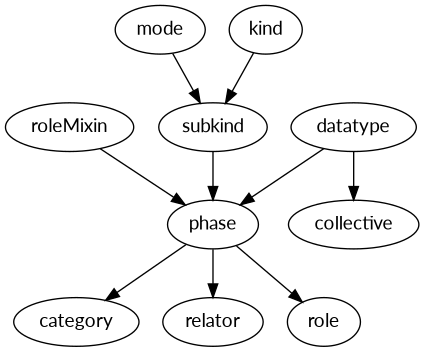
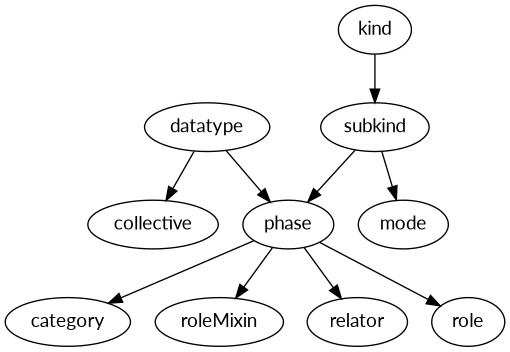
(183, 72) -> (387, 169)
(137, 173) -> (258, 268)
